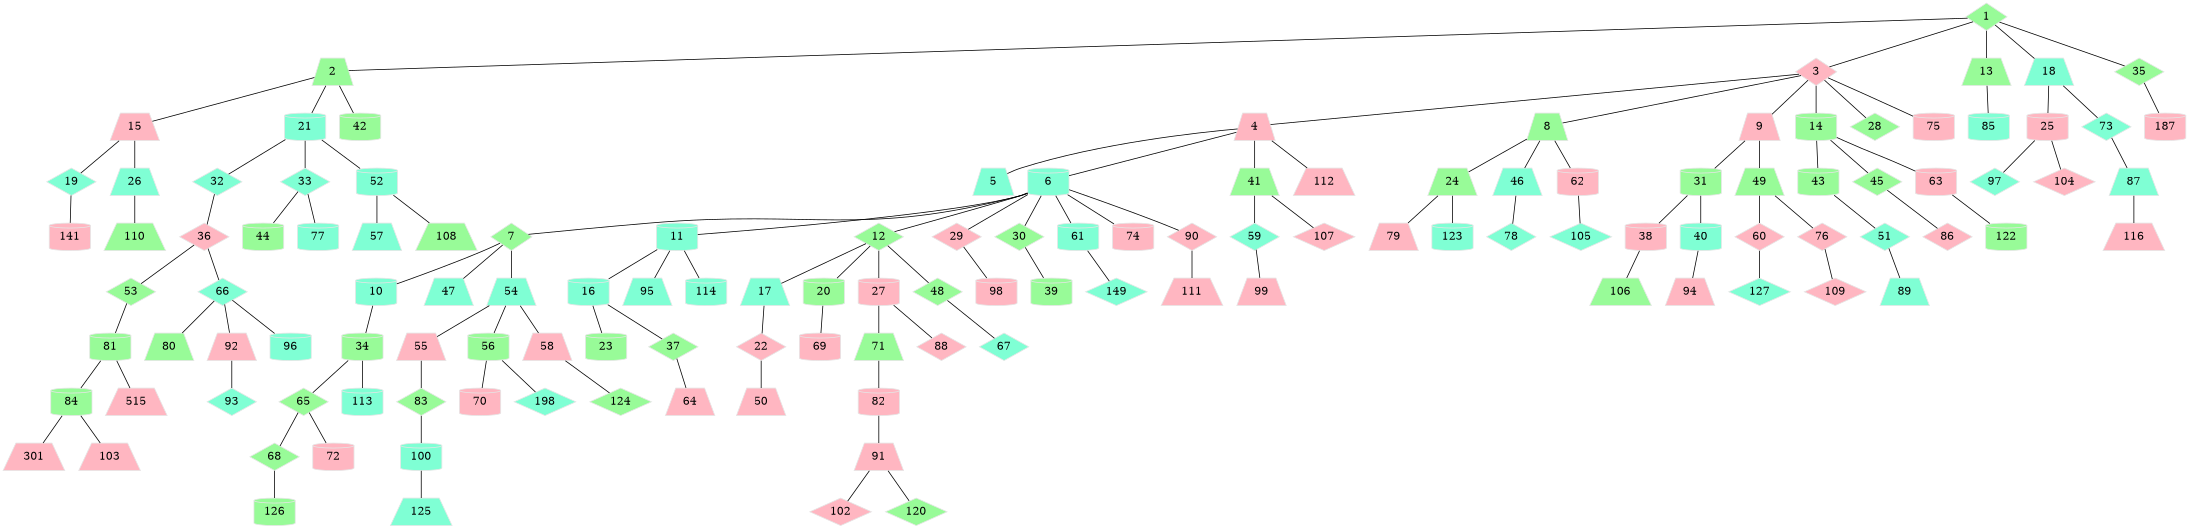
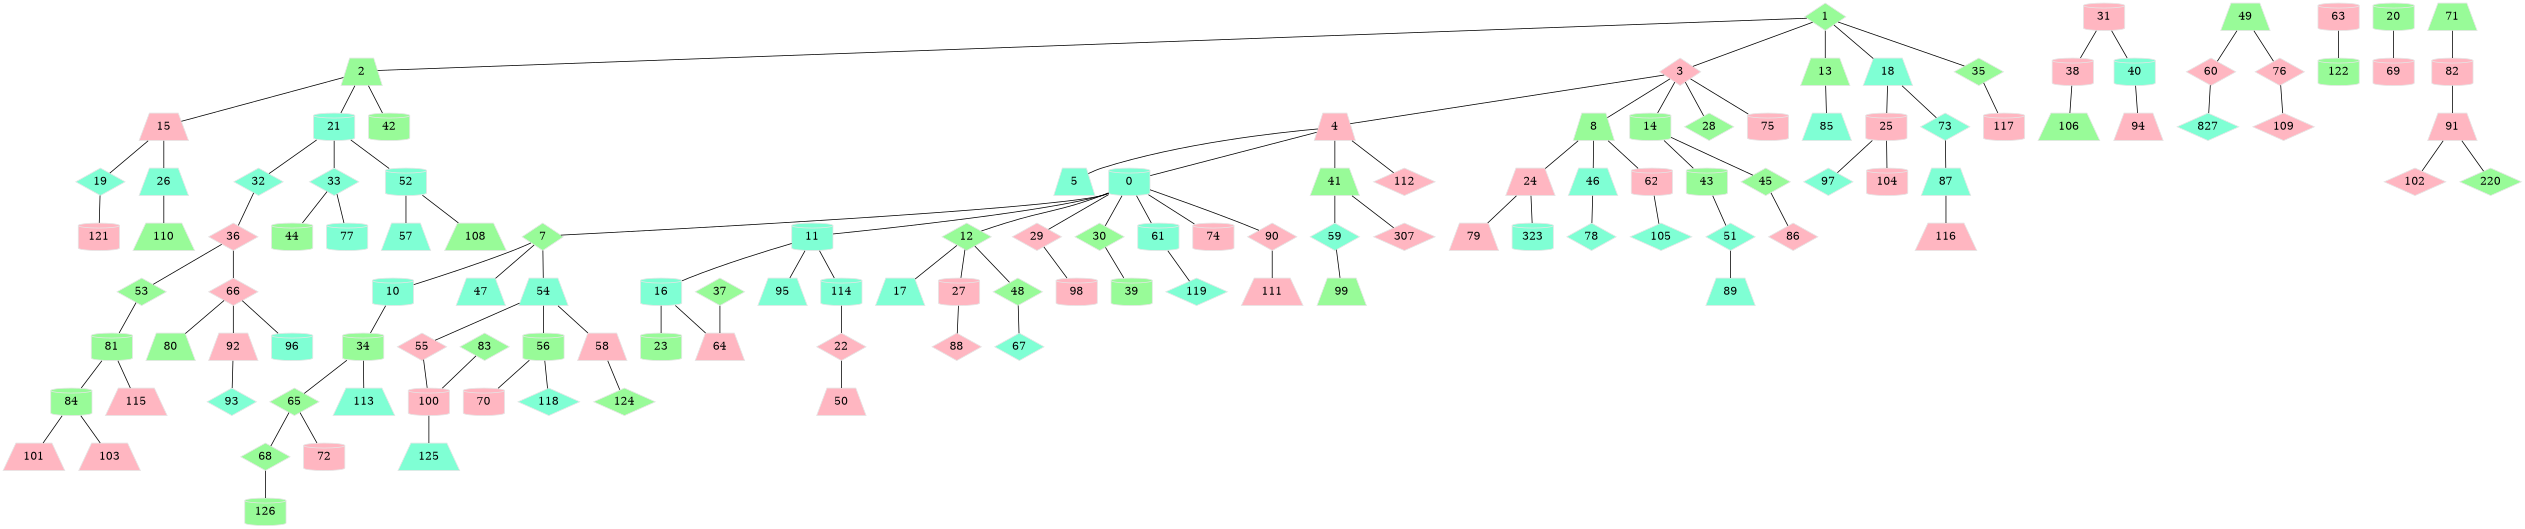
(1760, 127) -> none
(1989, 127) -> (1827, 127)
(2165, 127) -> (2004, 127)
(1876, 154) -> none
(1048, 182) -> (1129, 182)
(1324, 182) -> (1404, 182)
(1452, 182) -> (1530, 182)
(1701, 182) -> (2104, 17)
(2064, 182) -> (1887, 182)
(70, 237) -> (99, 237)
(1324, 237) -> (1404, 237)
(1452, 237) -> (1533, 237)
(854, 262) -> none
(223, 292) -> (233, 292)
(1116, 292) -> (1197, 292)
(1261, 292) -> (1342, 292)
(1760, 292) -> (2208, 127)
(879, 319) -> none
(763, 320) -> (841, 319)
(635, 322) -> (690, 319)
(421, 347) -> (422, 347)
(421, 374) -> (425, 374)
(136, 402) -> (136, 402)
(362, 402) -> (364, 402)
(545, 402) -> (549, 402)
(34, 457) -> (34, 457)
(421, 457) -> (429, 402)
(916, 512) -> (2491, 182)
